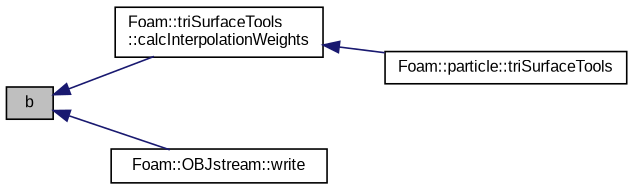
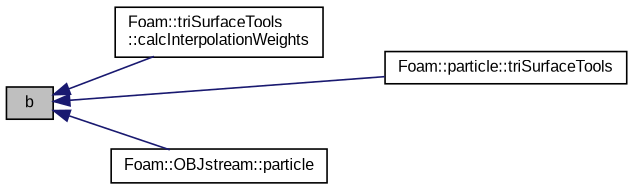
(362, 50) -> (227, 88)
(219, 166) -> (219, 166)
